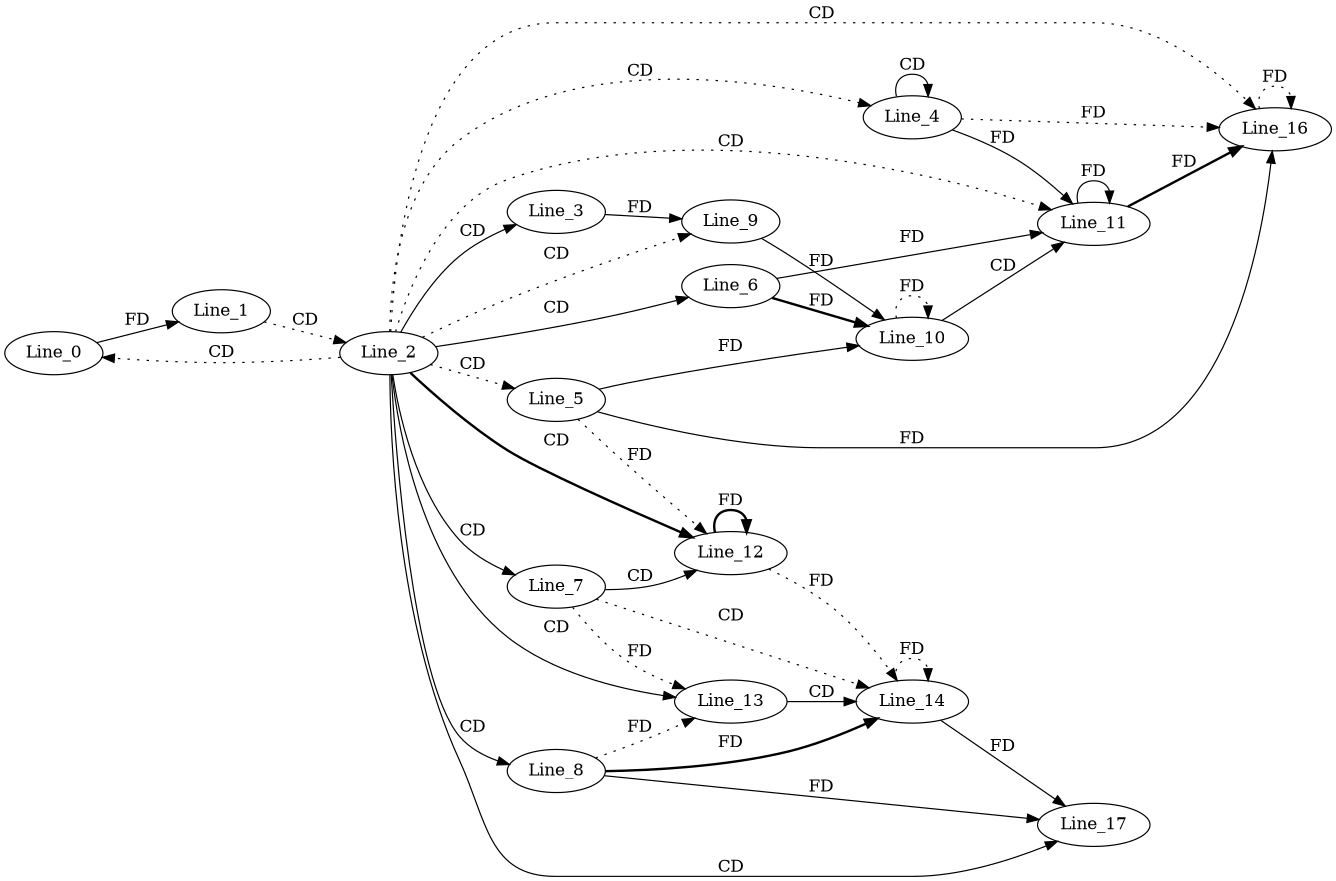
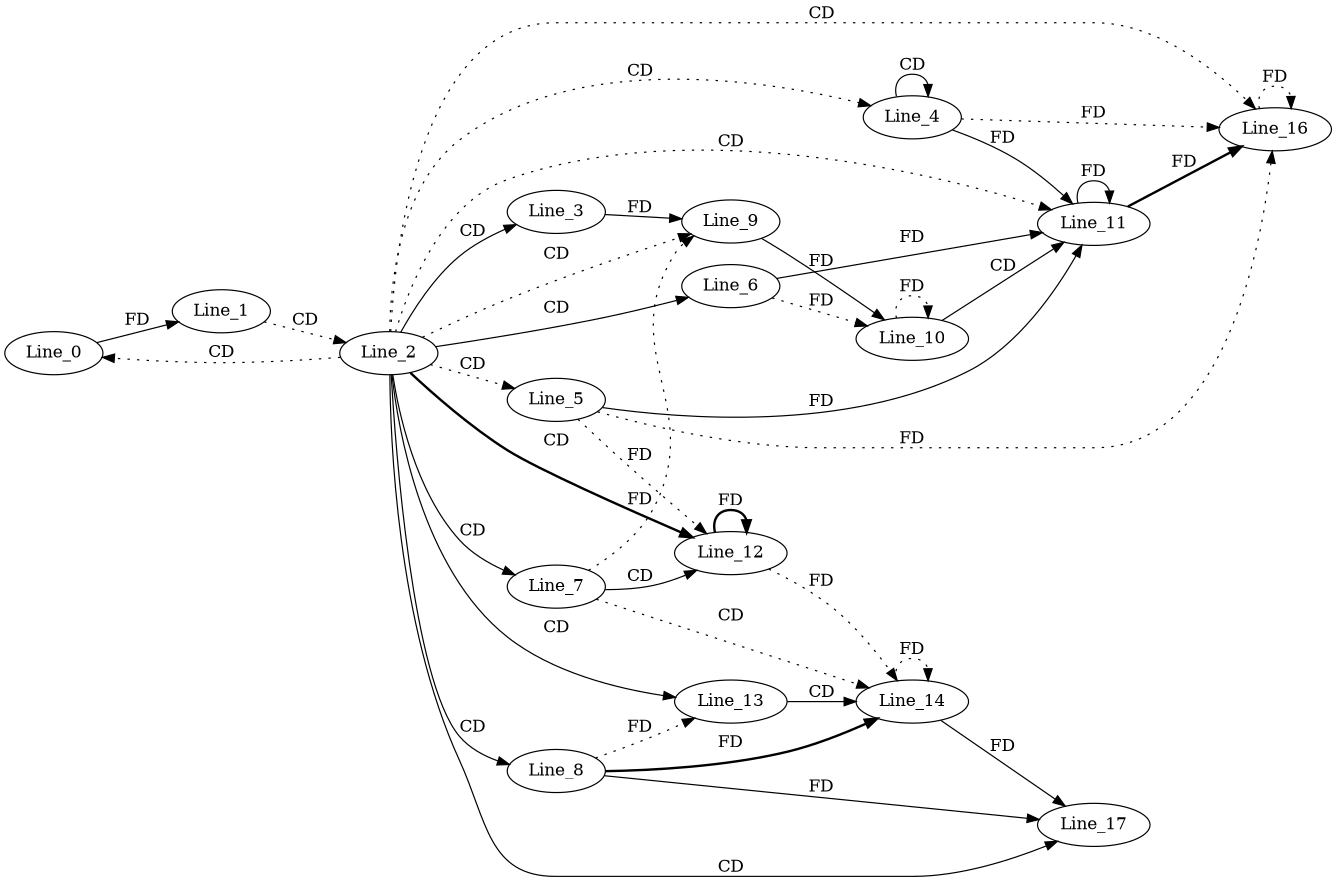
(814, 310) -> (814, 310)
(723, 366) -> (868, 405)
(1026, 448) -> (1026, 448)
(617, 654) -> (666, 400)
